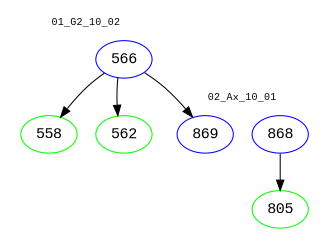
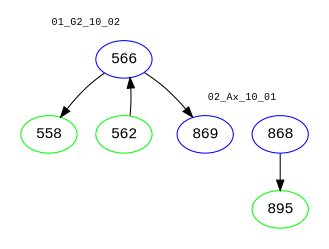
(117, 91) -> (131, 102)
(280, 209) -> (280, 209)
